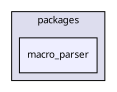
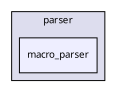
(58, 21) -> (58, 21)
